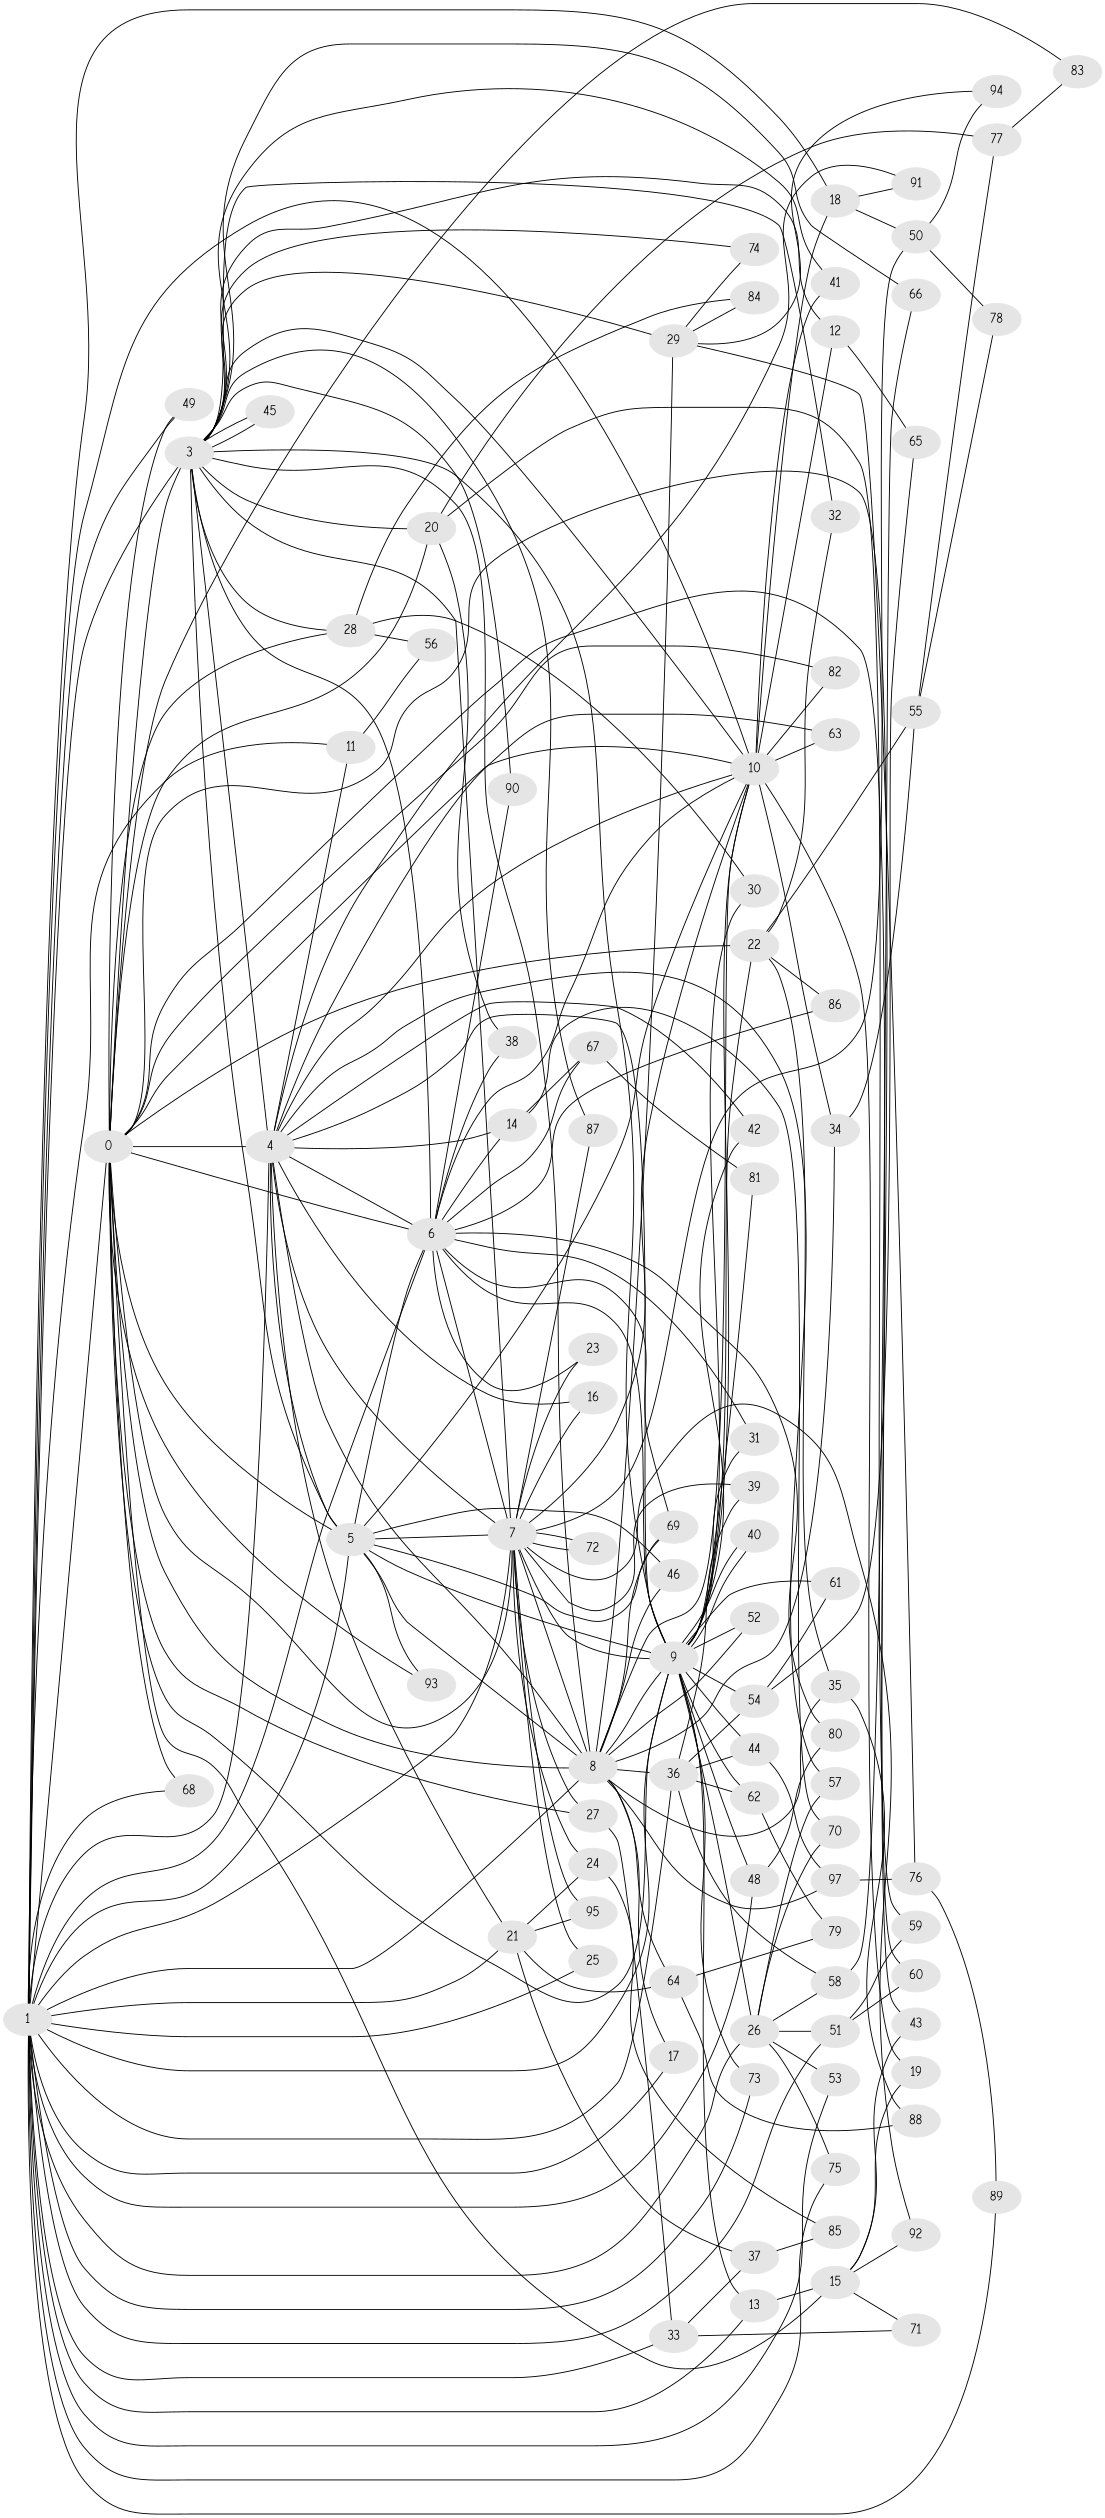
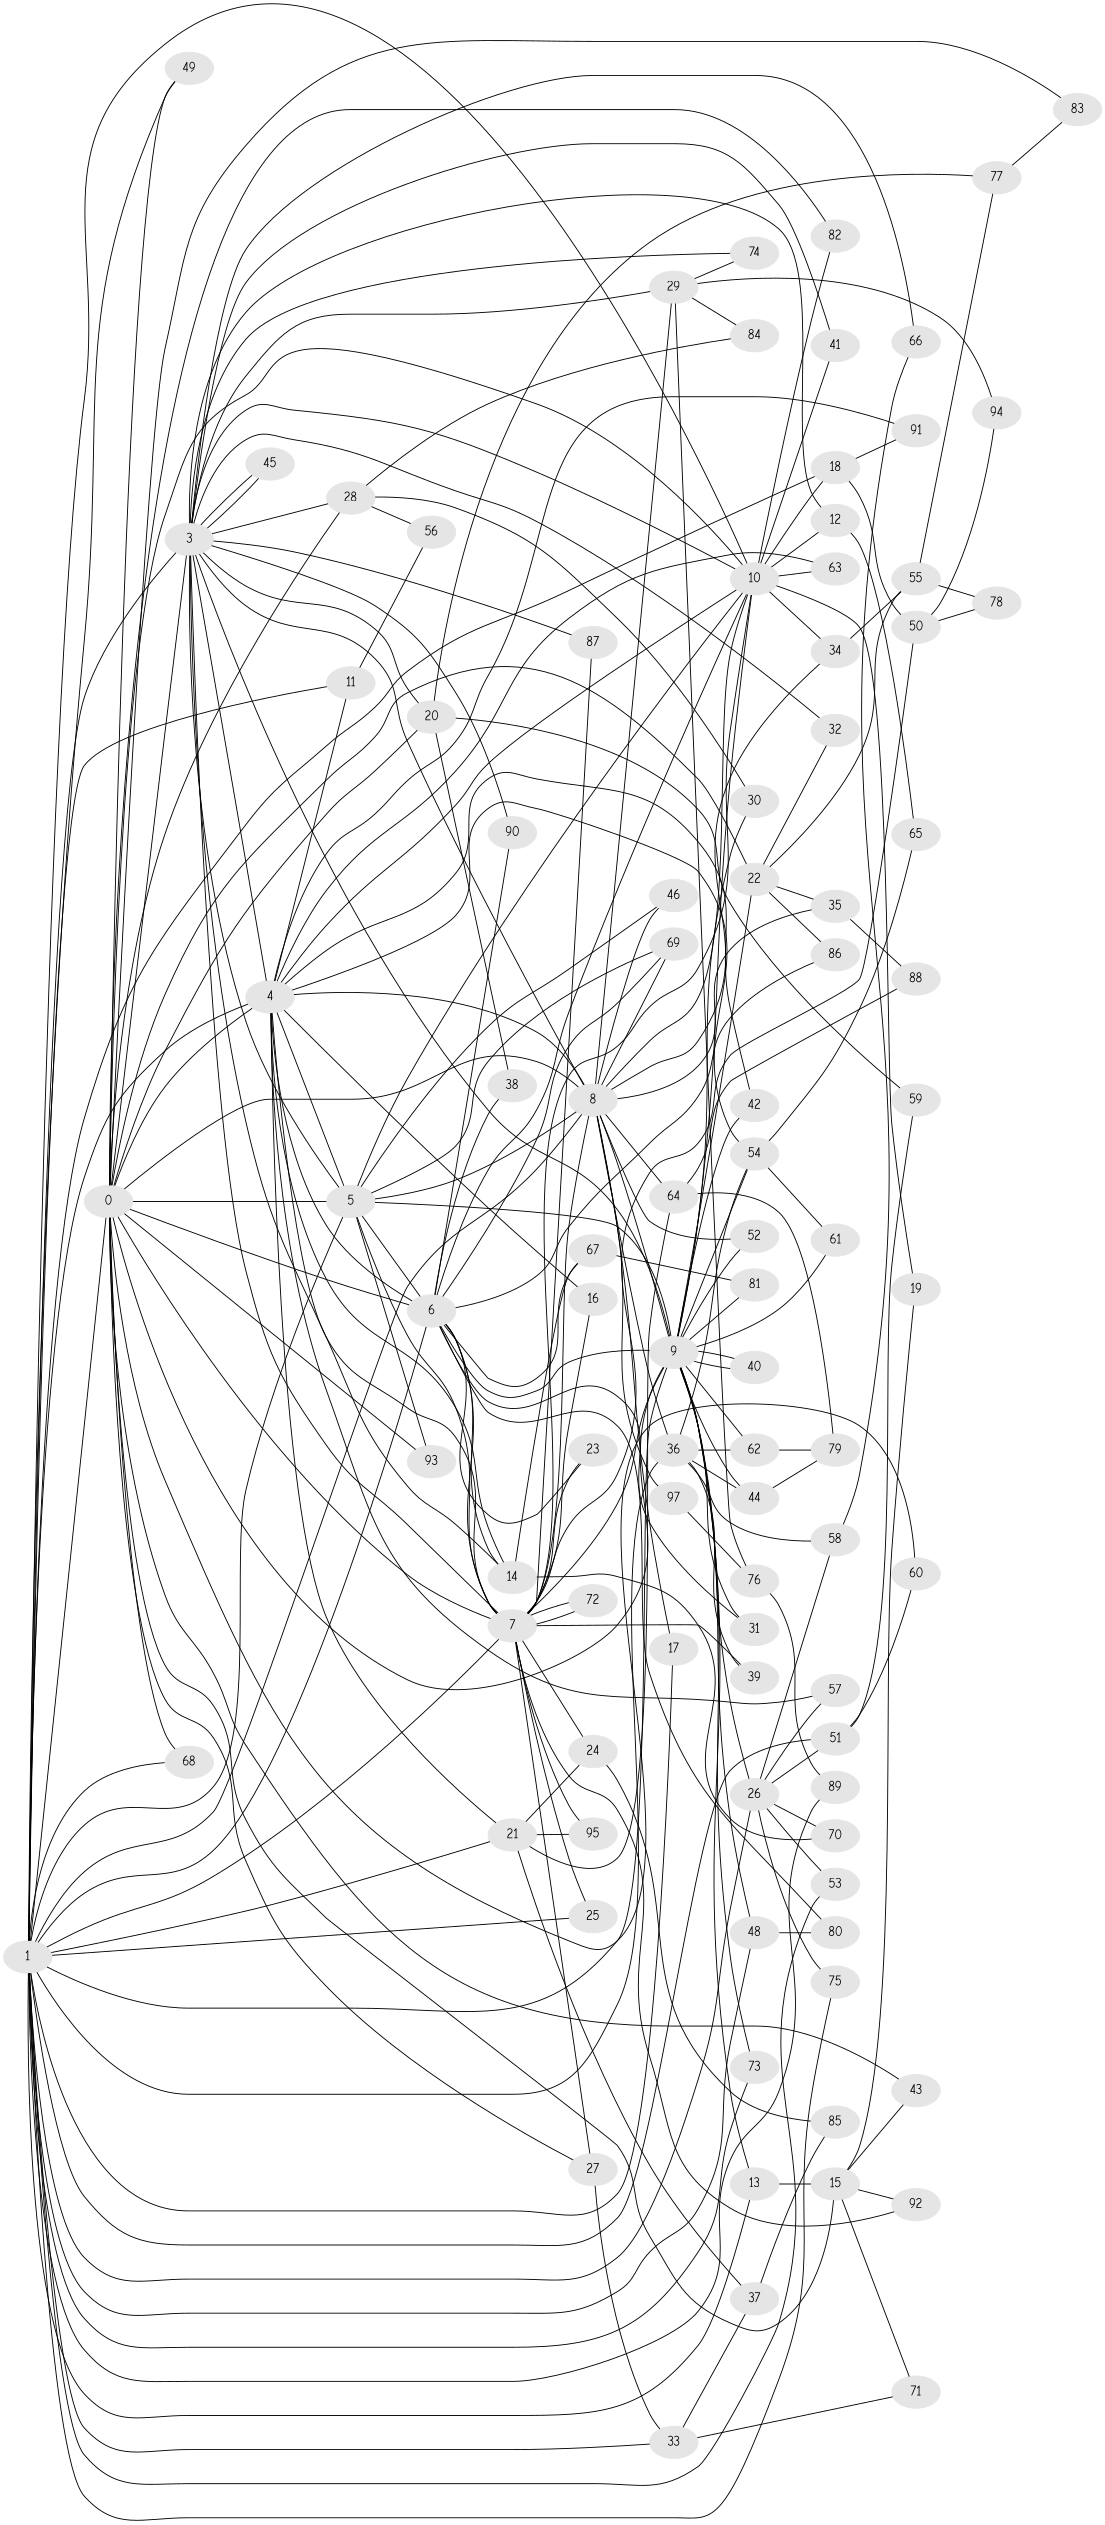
(400, 803) -> (241, 1098)
(639, 1126) -> (588, 824)
(797, 1824) -> (795, 1474)
